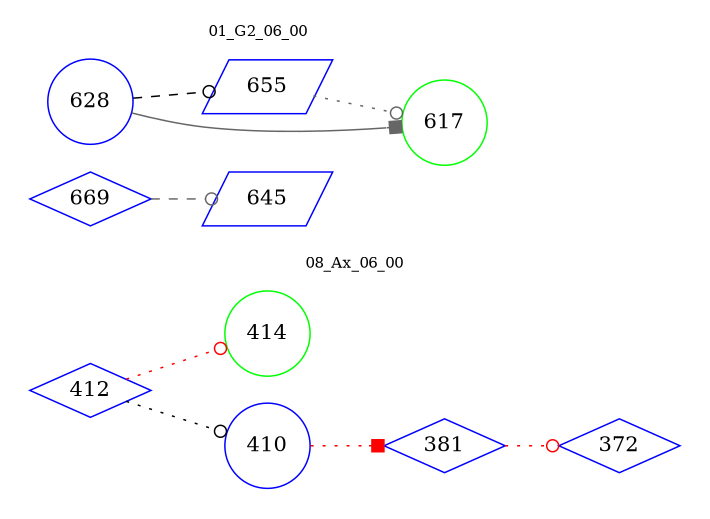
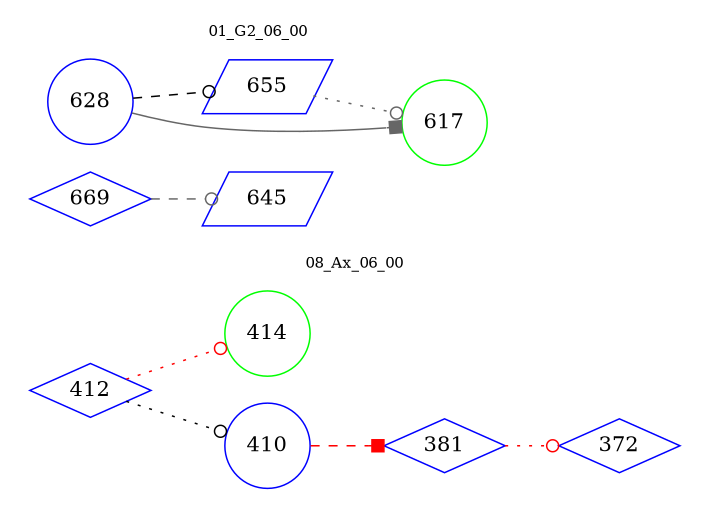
(340, 446) -> (340, 446)
